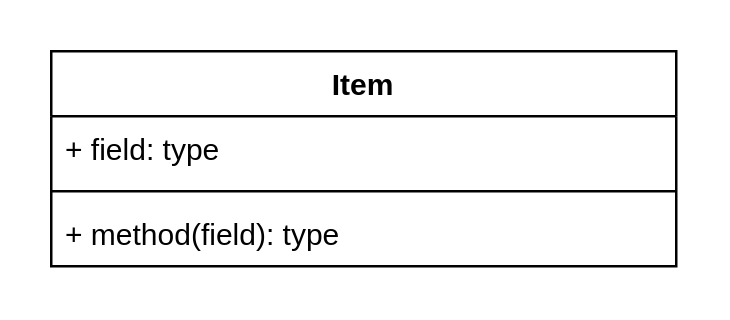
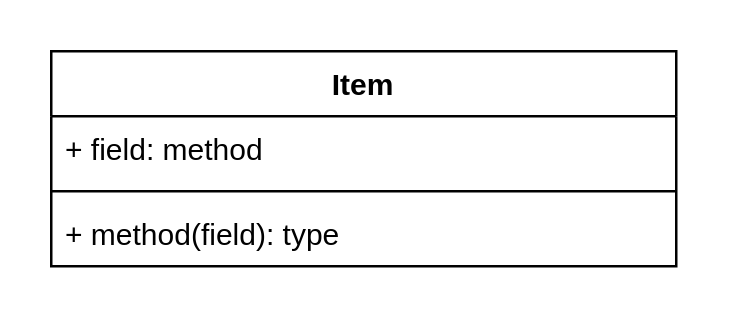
(156, 152) -> (173, 152)
